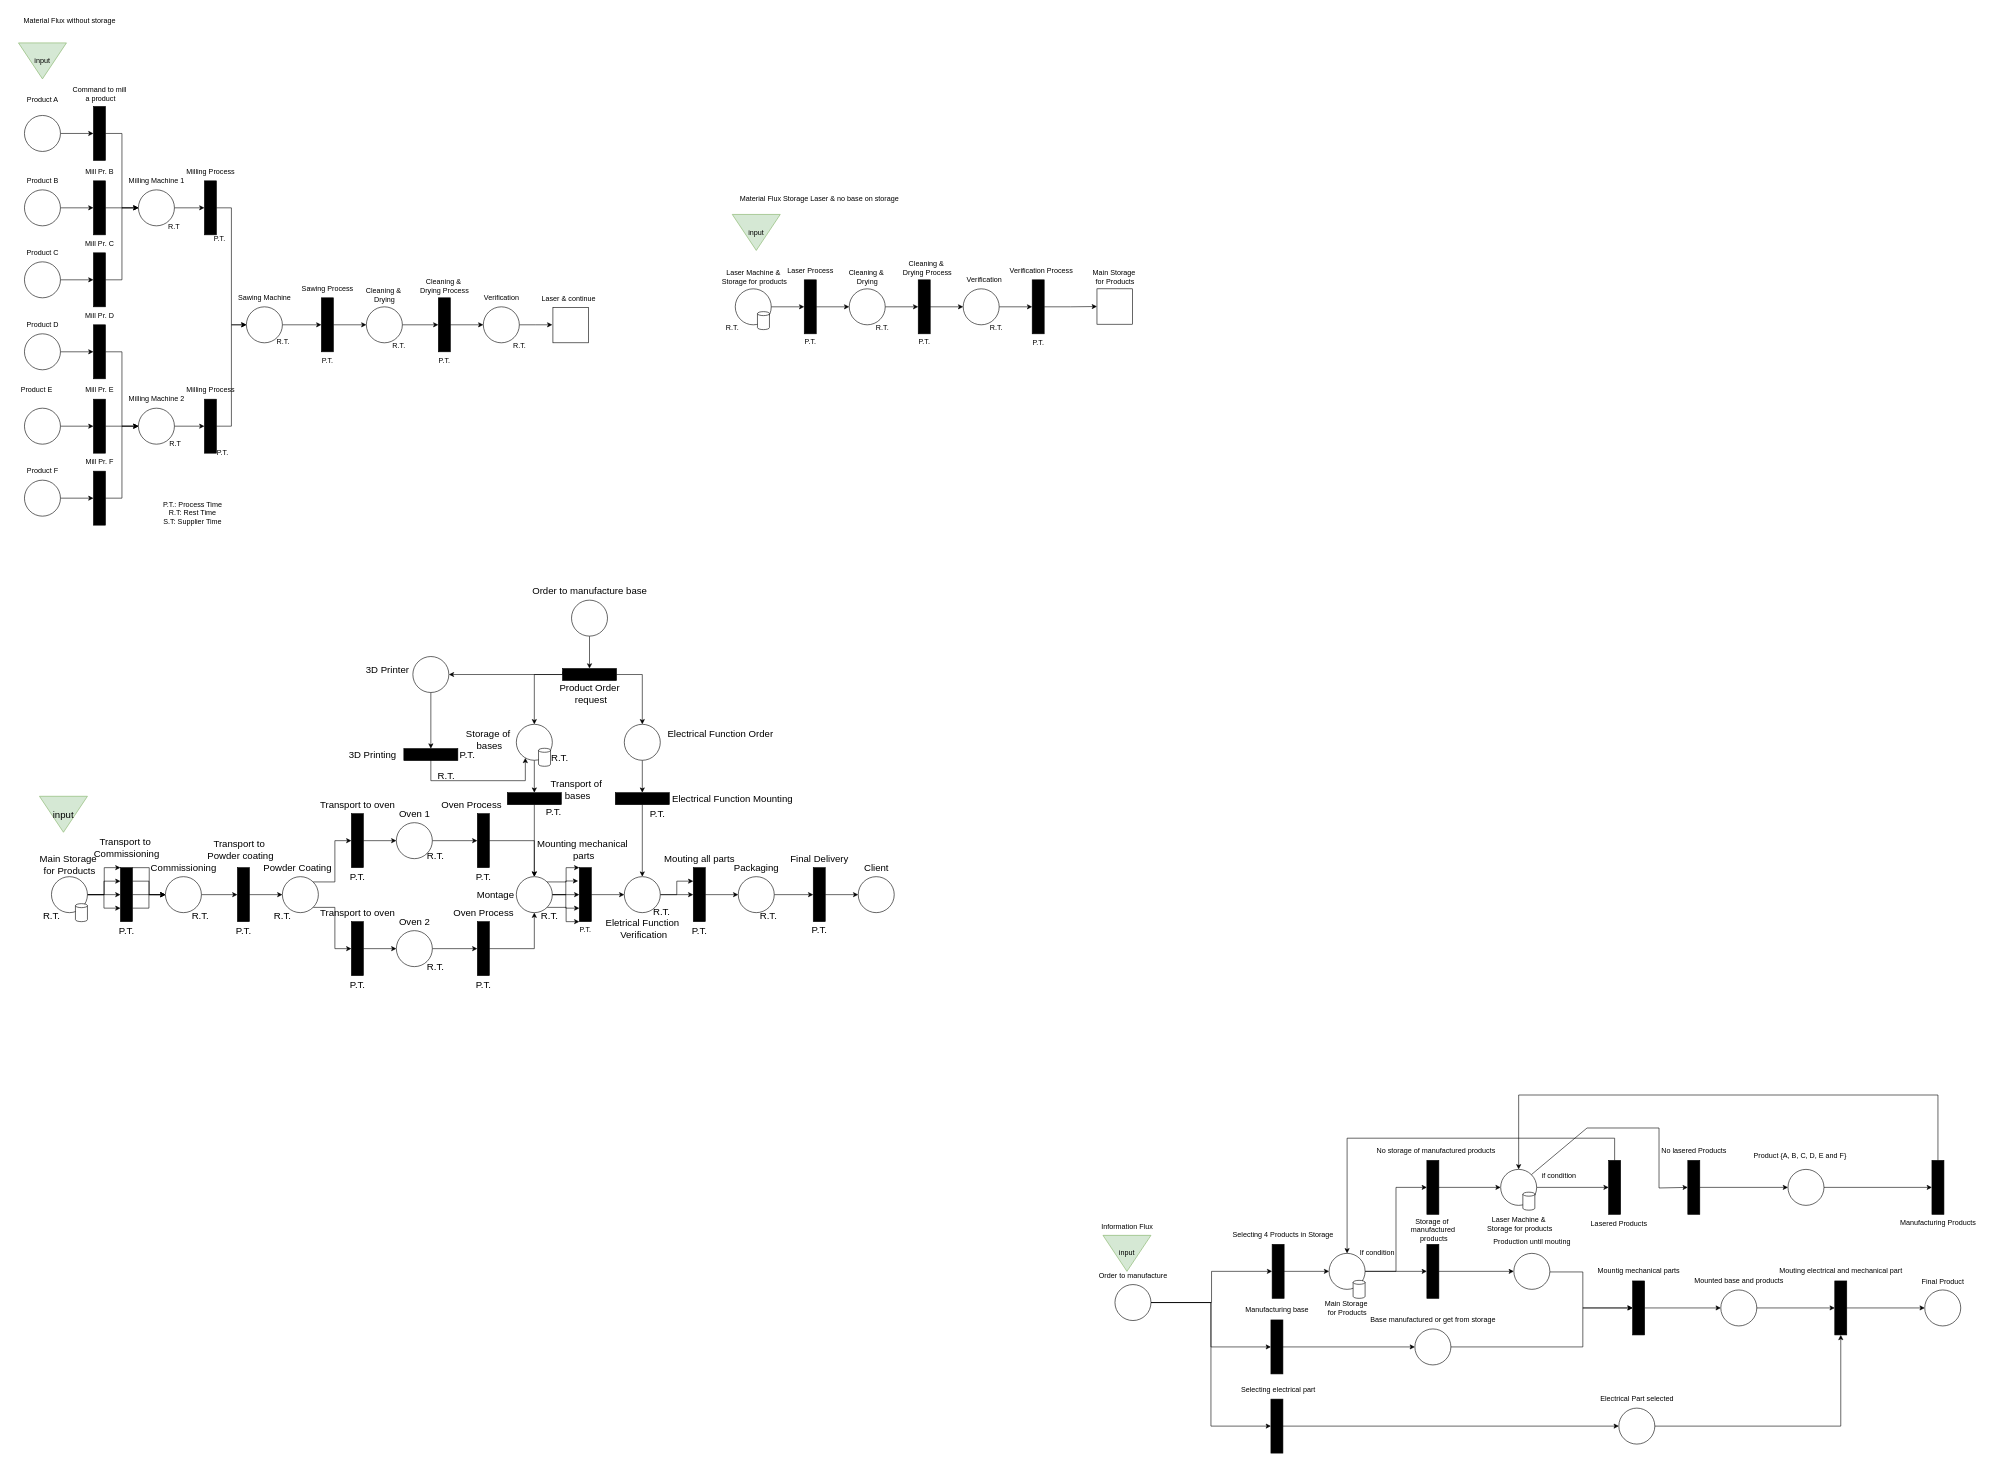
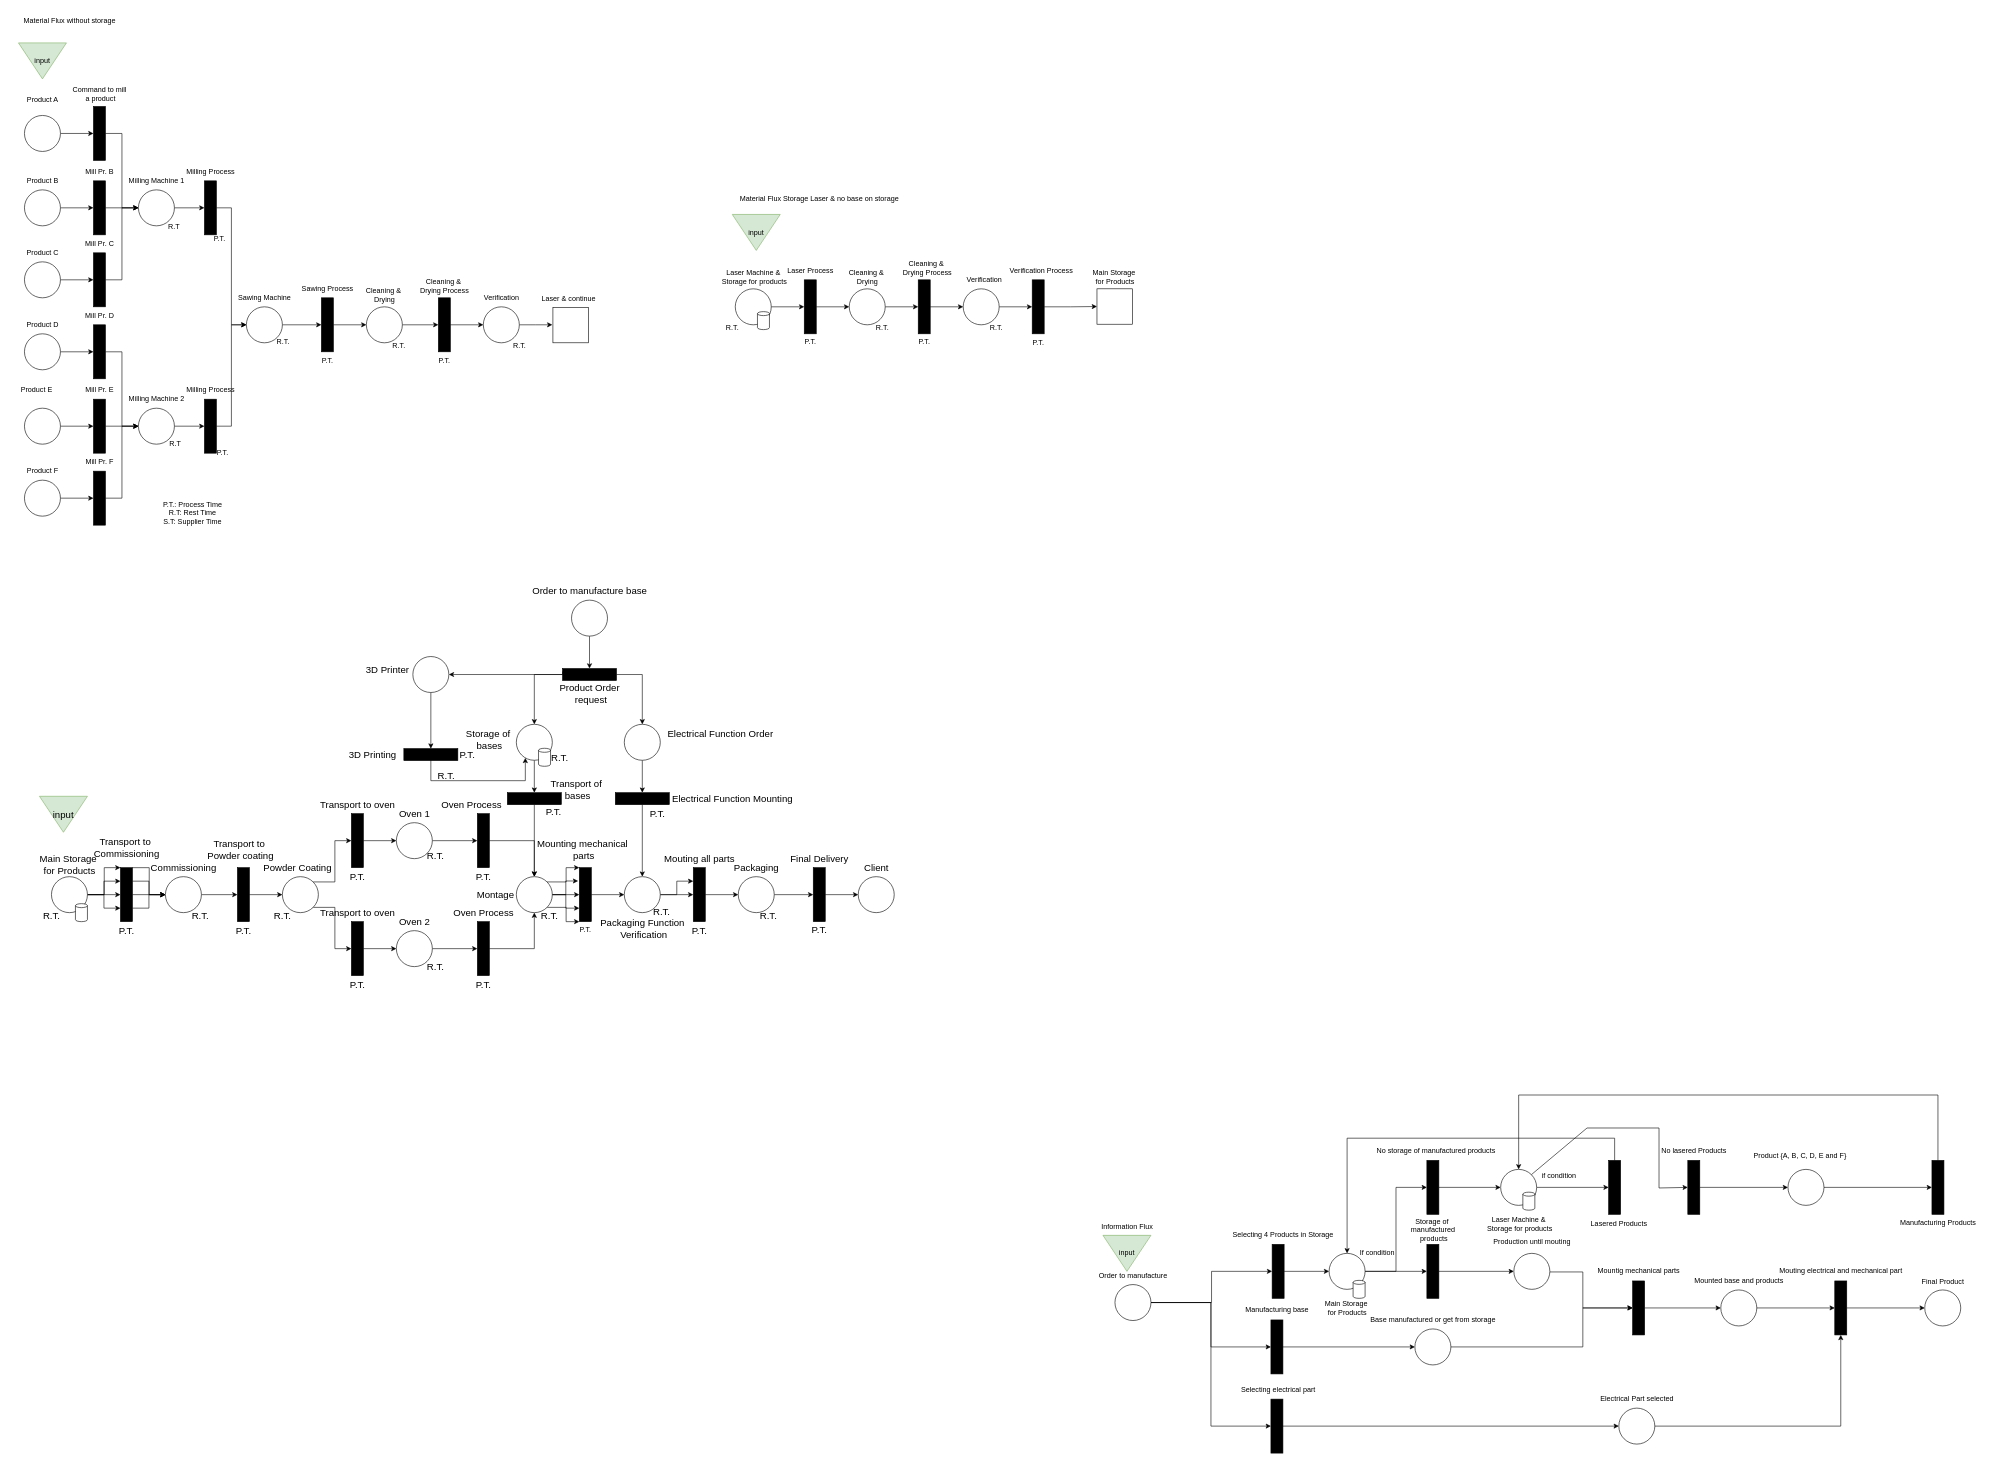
(643, 929) -> (643, 929)
